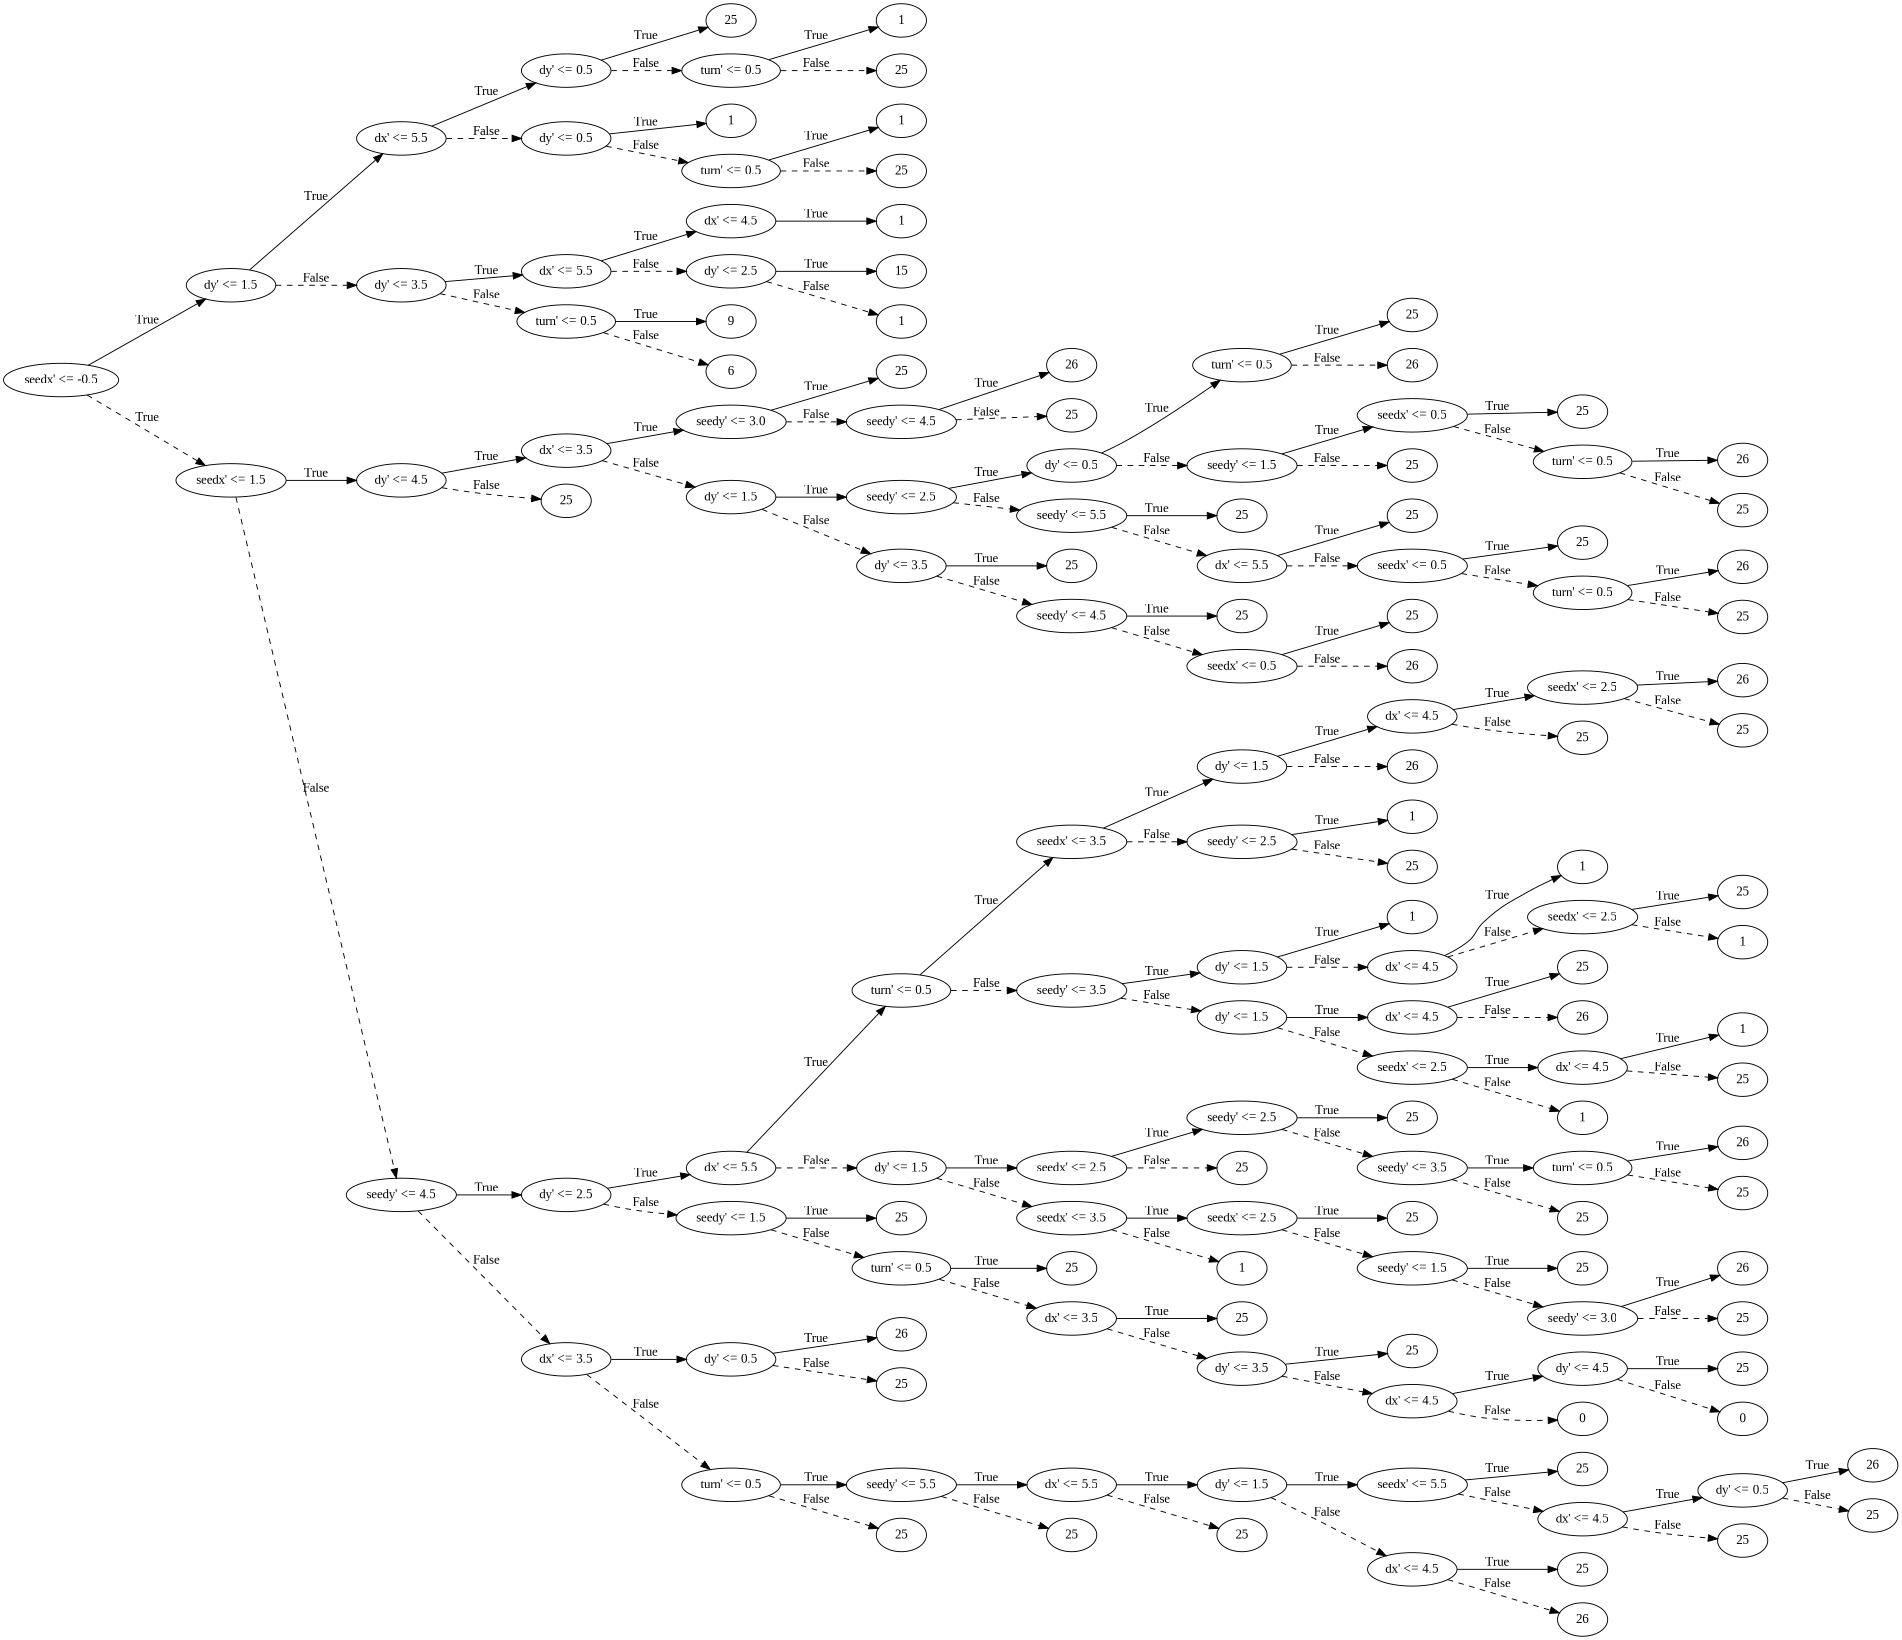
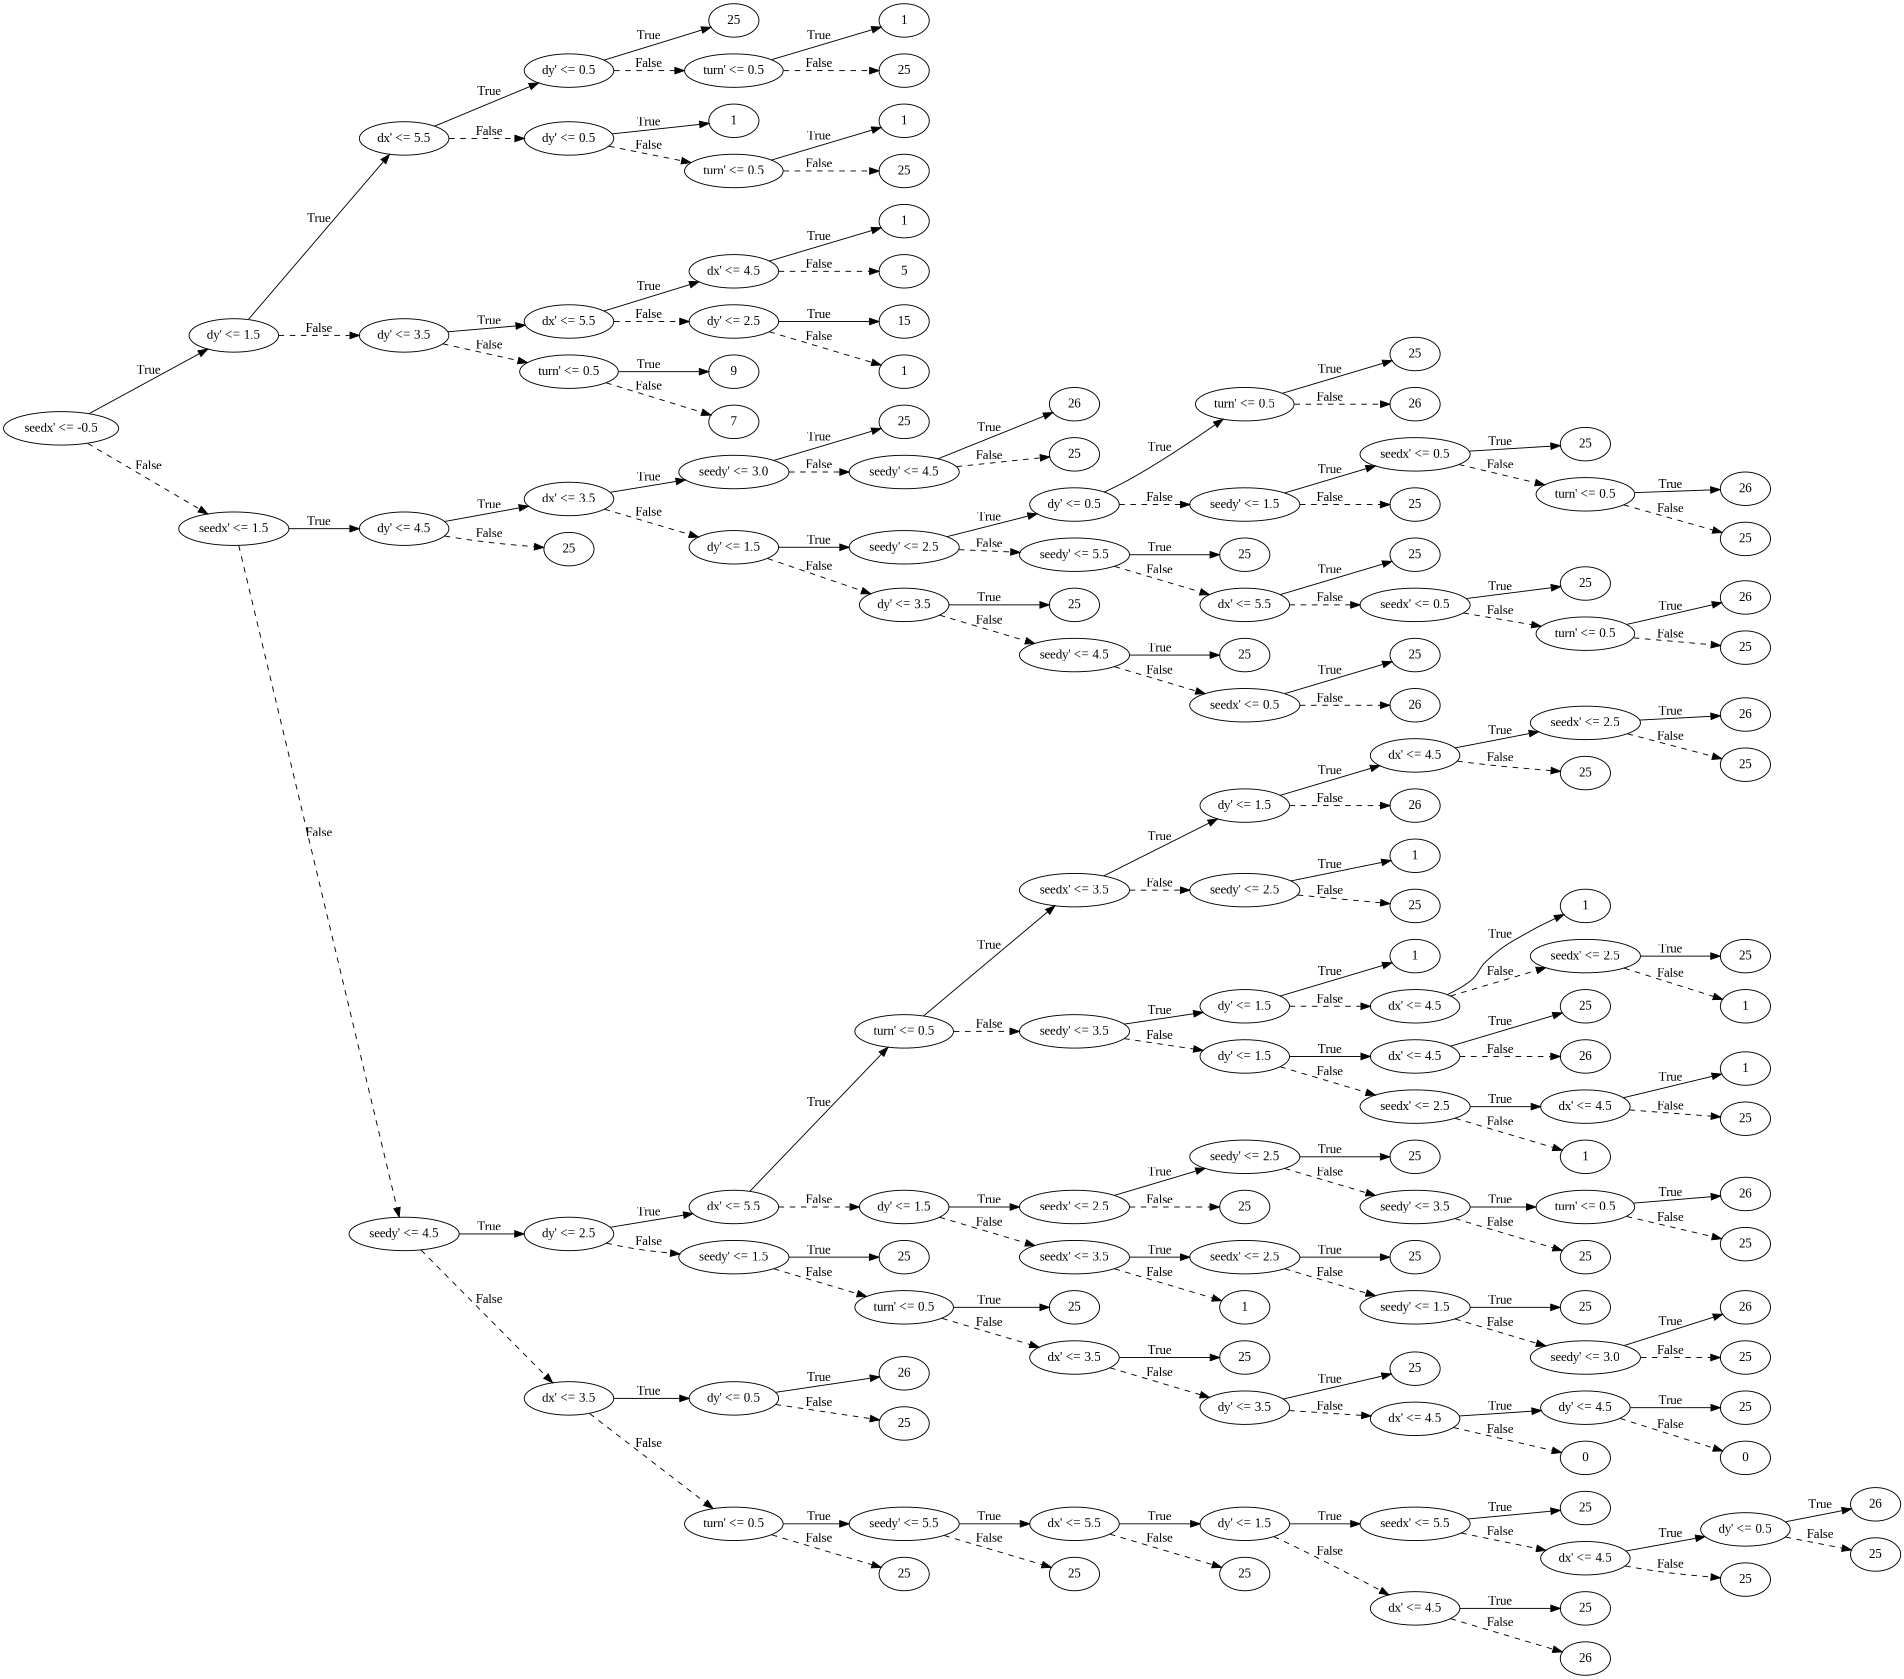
none -> (904, 271)
(731, 372) -> (734, 422)
(147, 418) -> (149, 466)
